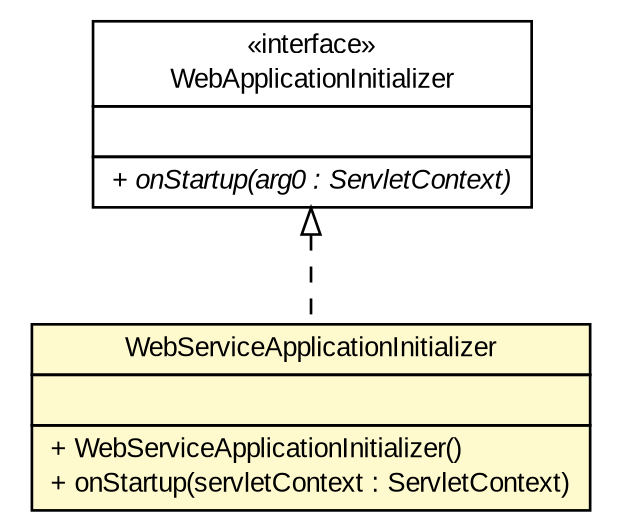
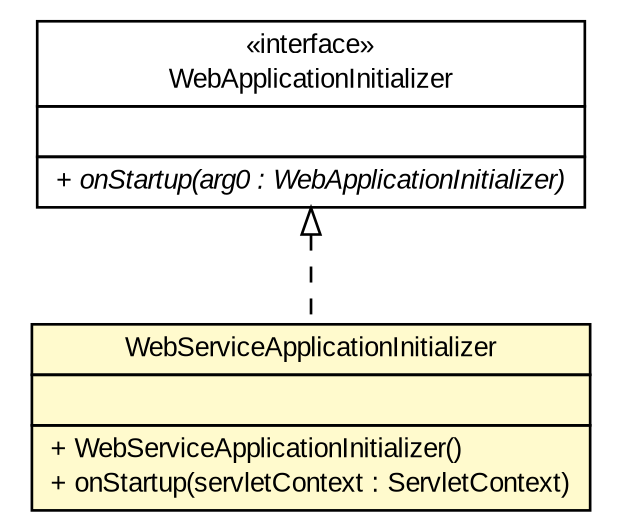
(312, 181) -> (311, 181)
